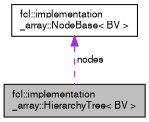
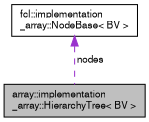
(75, 101) -> (75, 101)
